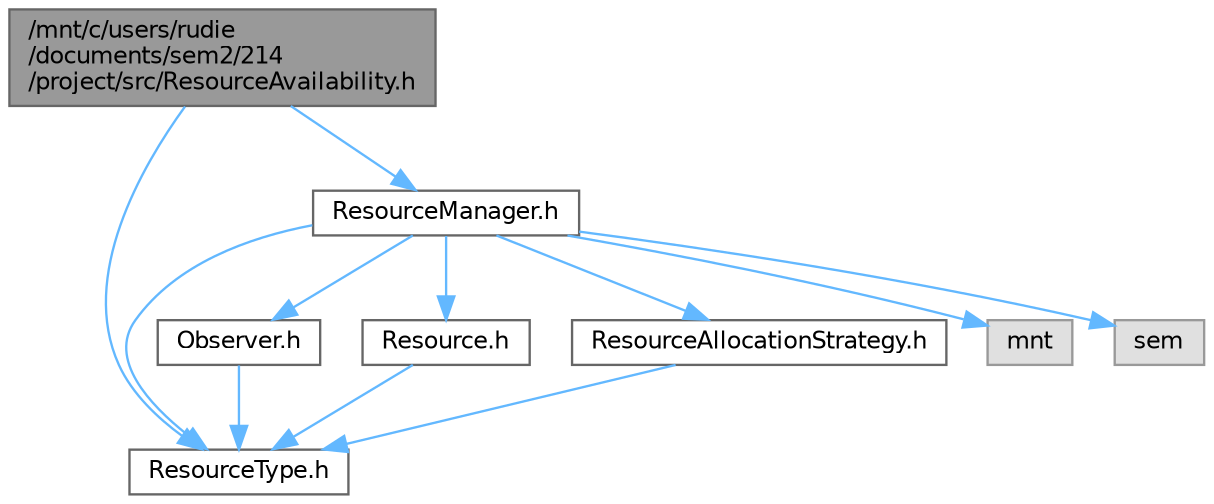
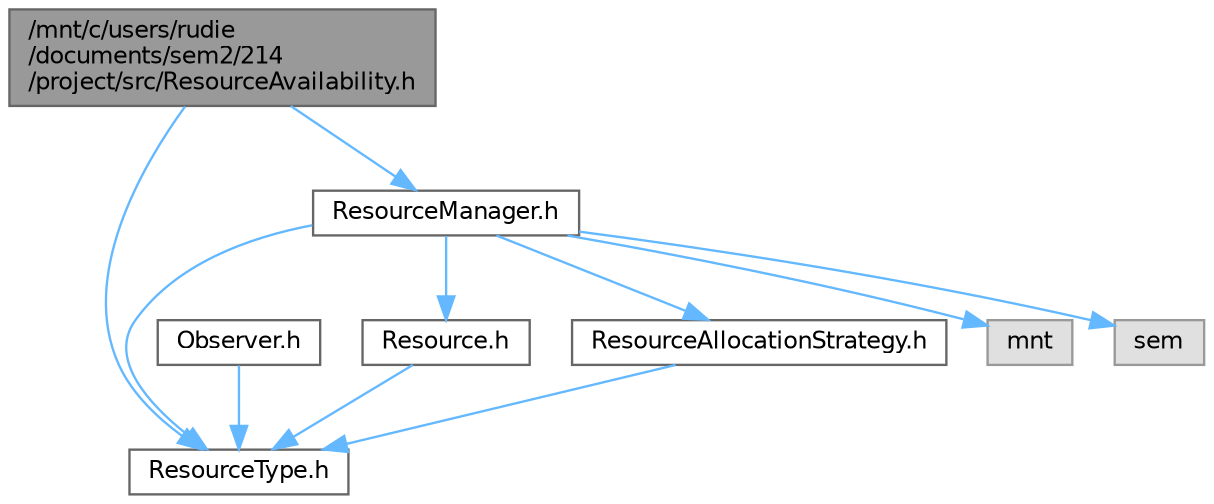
(353, 271) -> none
